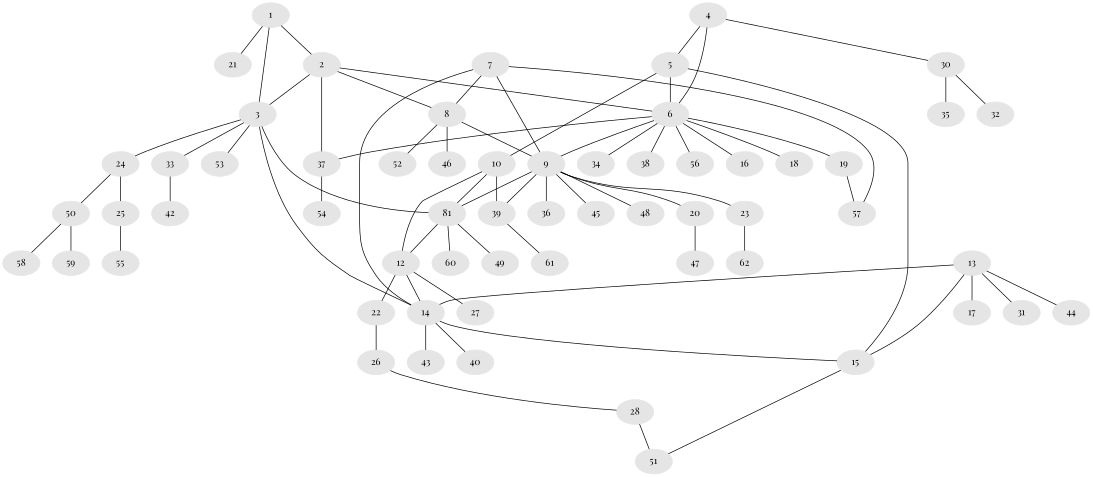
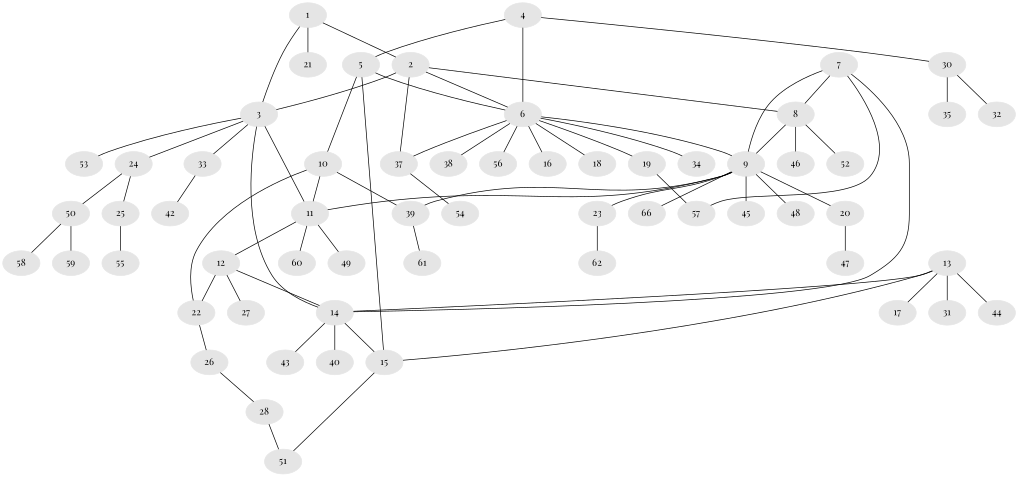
(428, 198) -> (224, 217)
(447, 214) -> (310, 214)
(546, 214) -> (647, 214)
